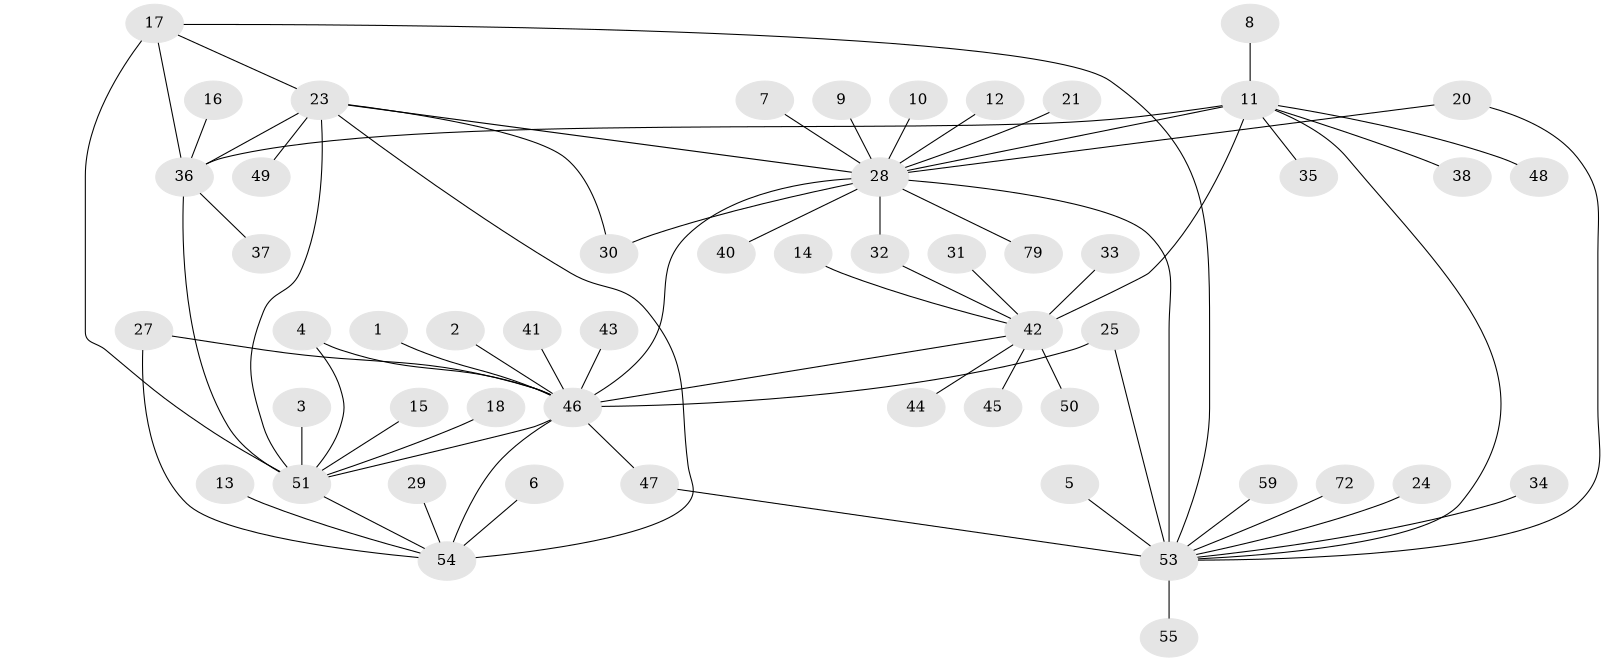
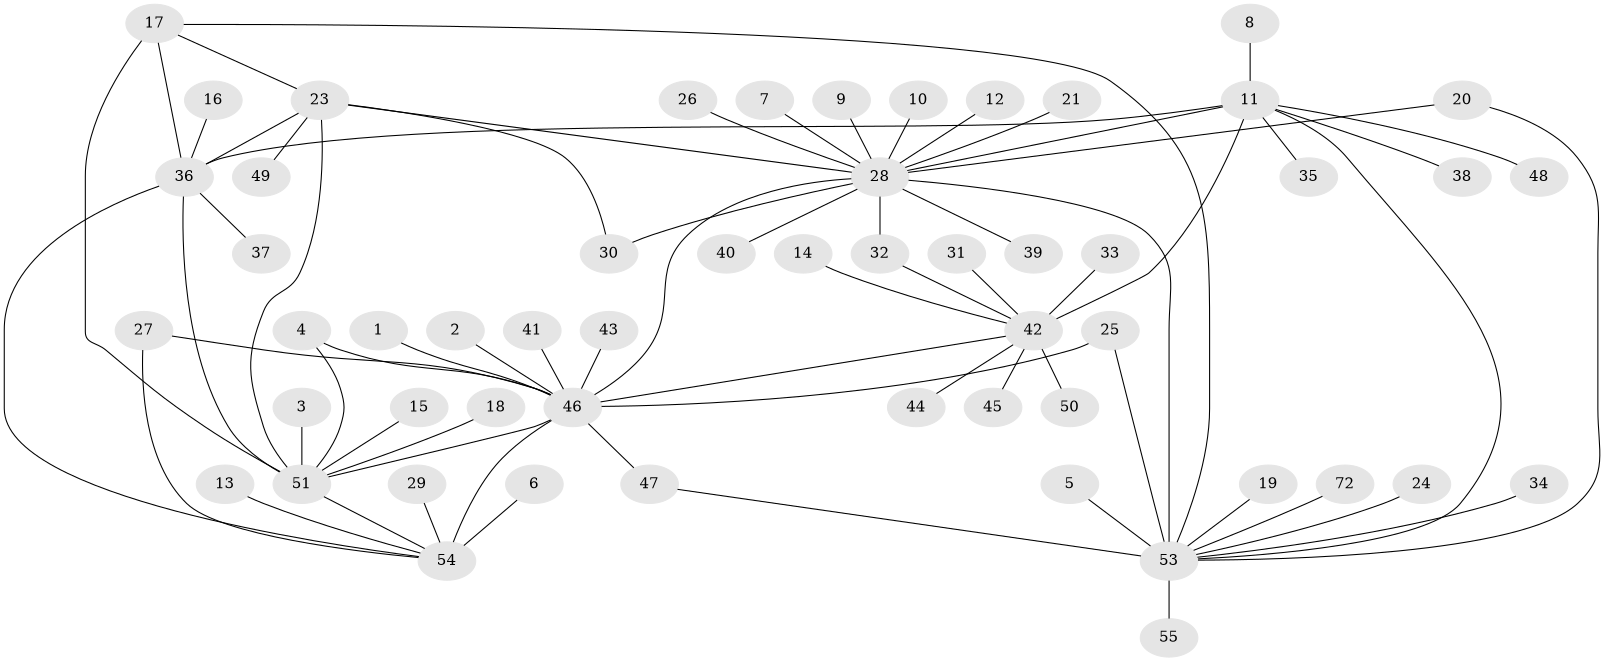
none -> (688, 100)
(1034, 254) -> (1034, 254)
(664, 335) -> (52, 465)
(1268, 484) -> (1268, 484)
